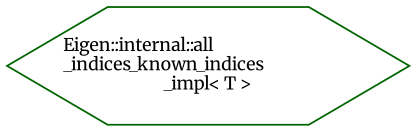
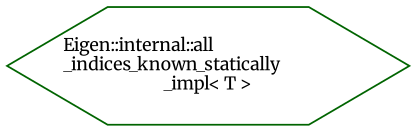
(208, 66) -> (208, 66)
